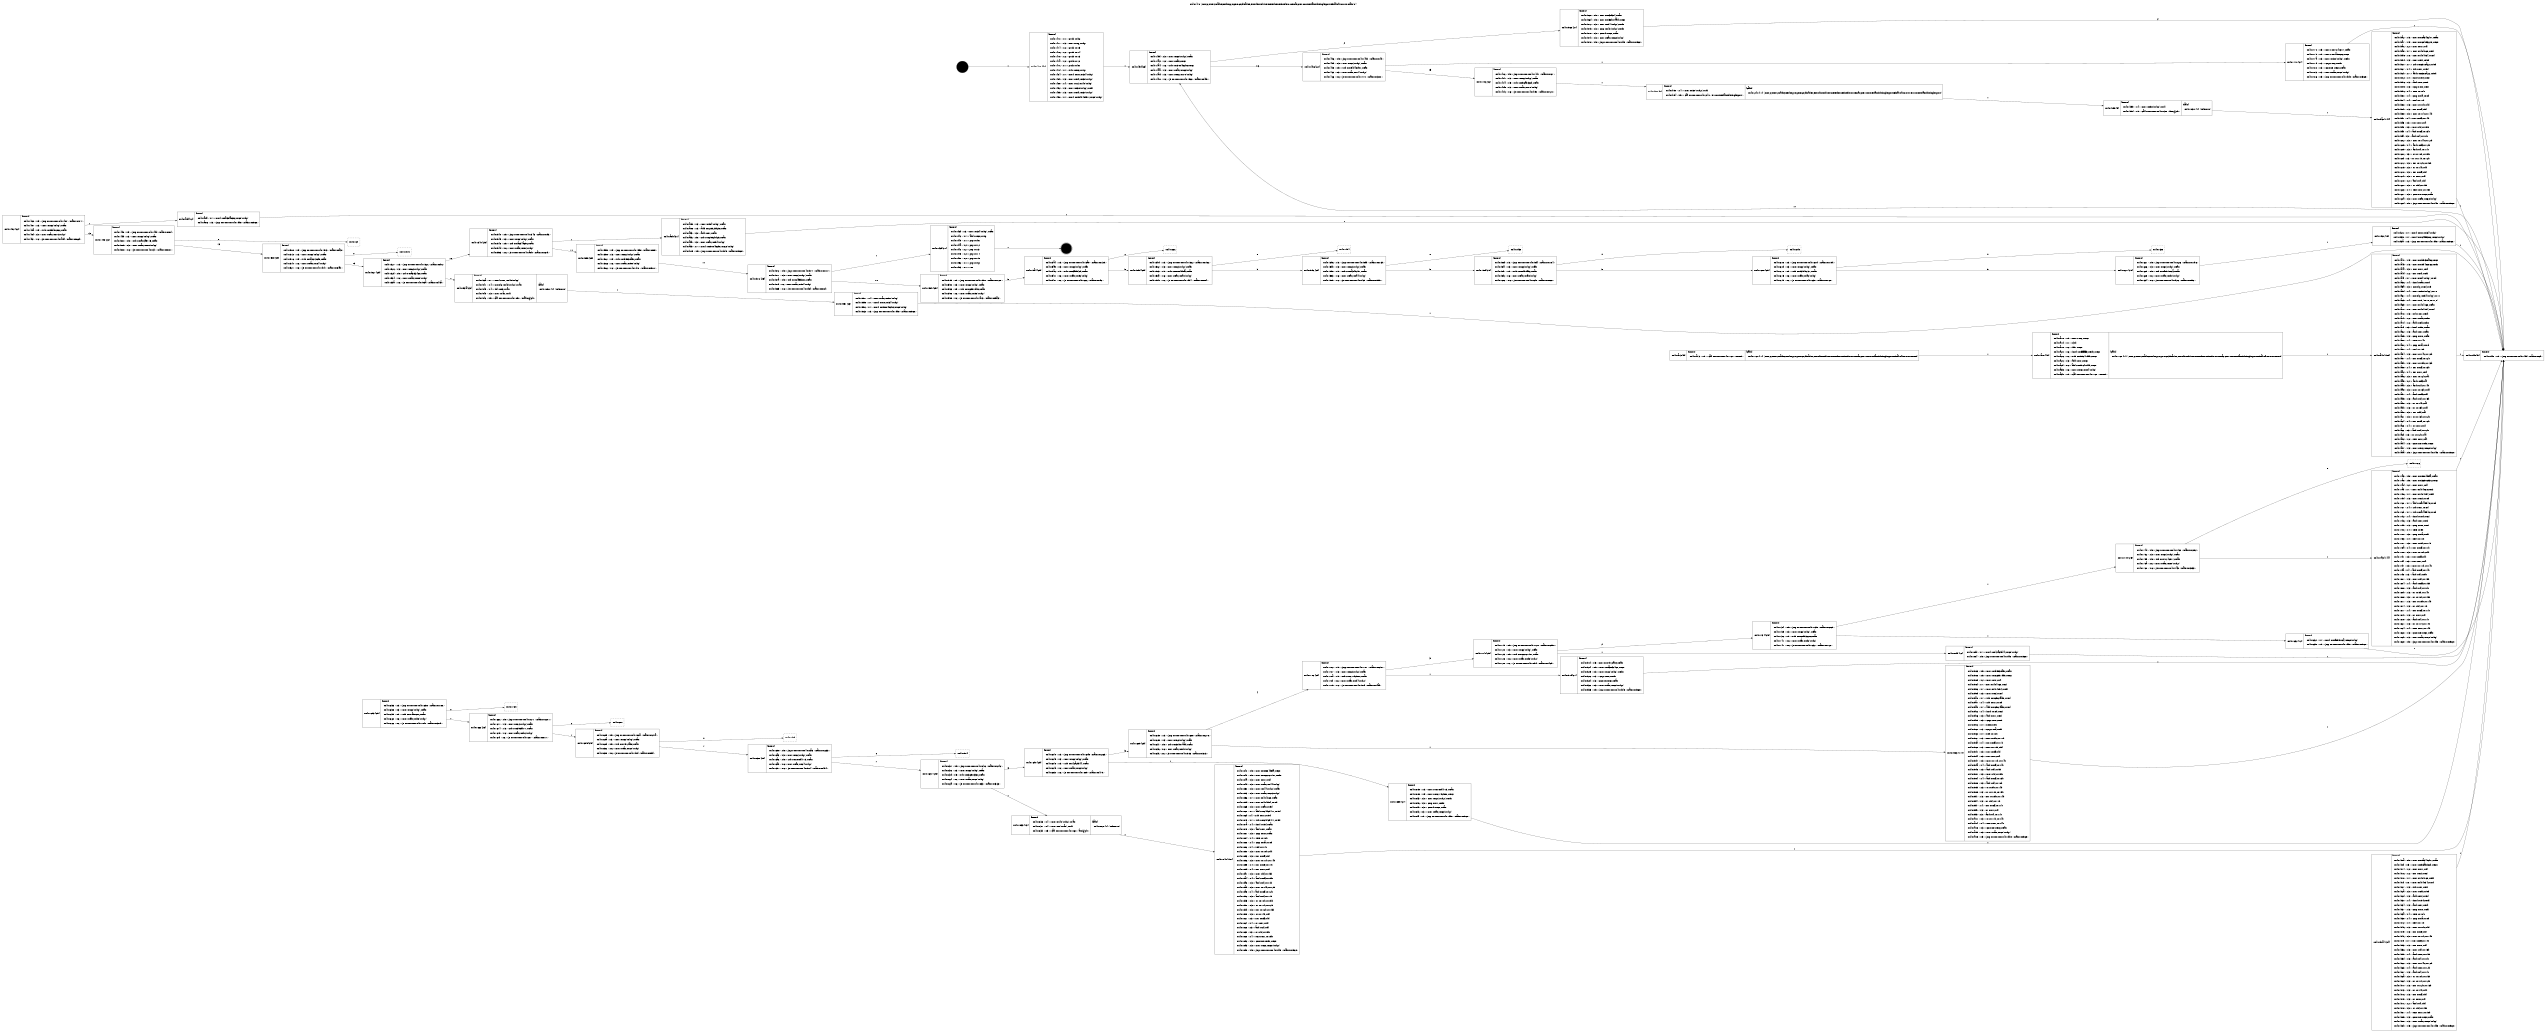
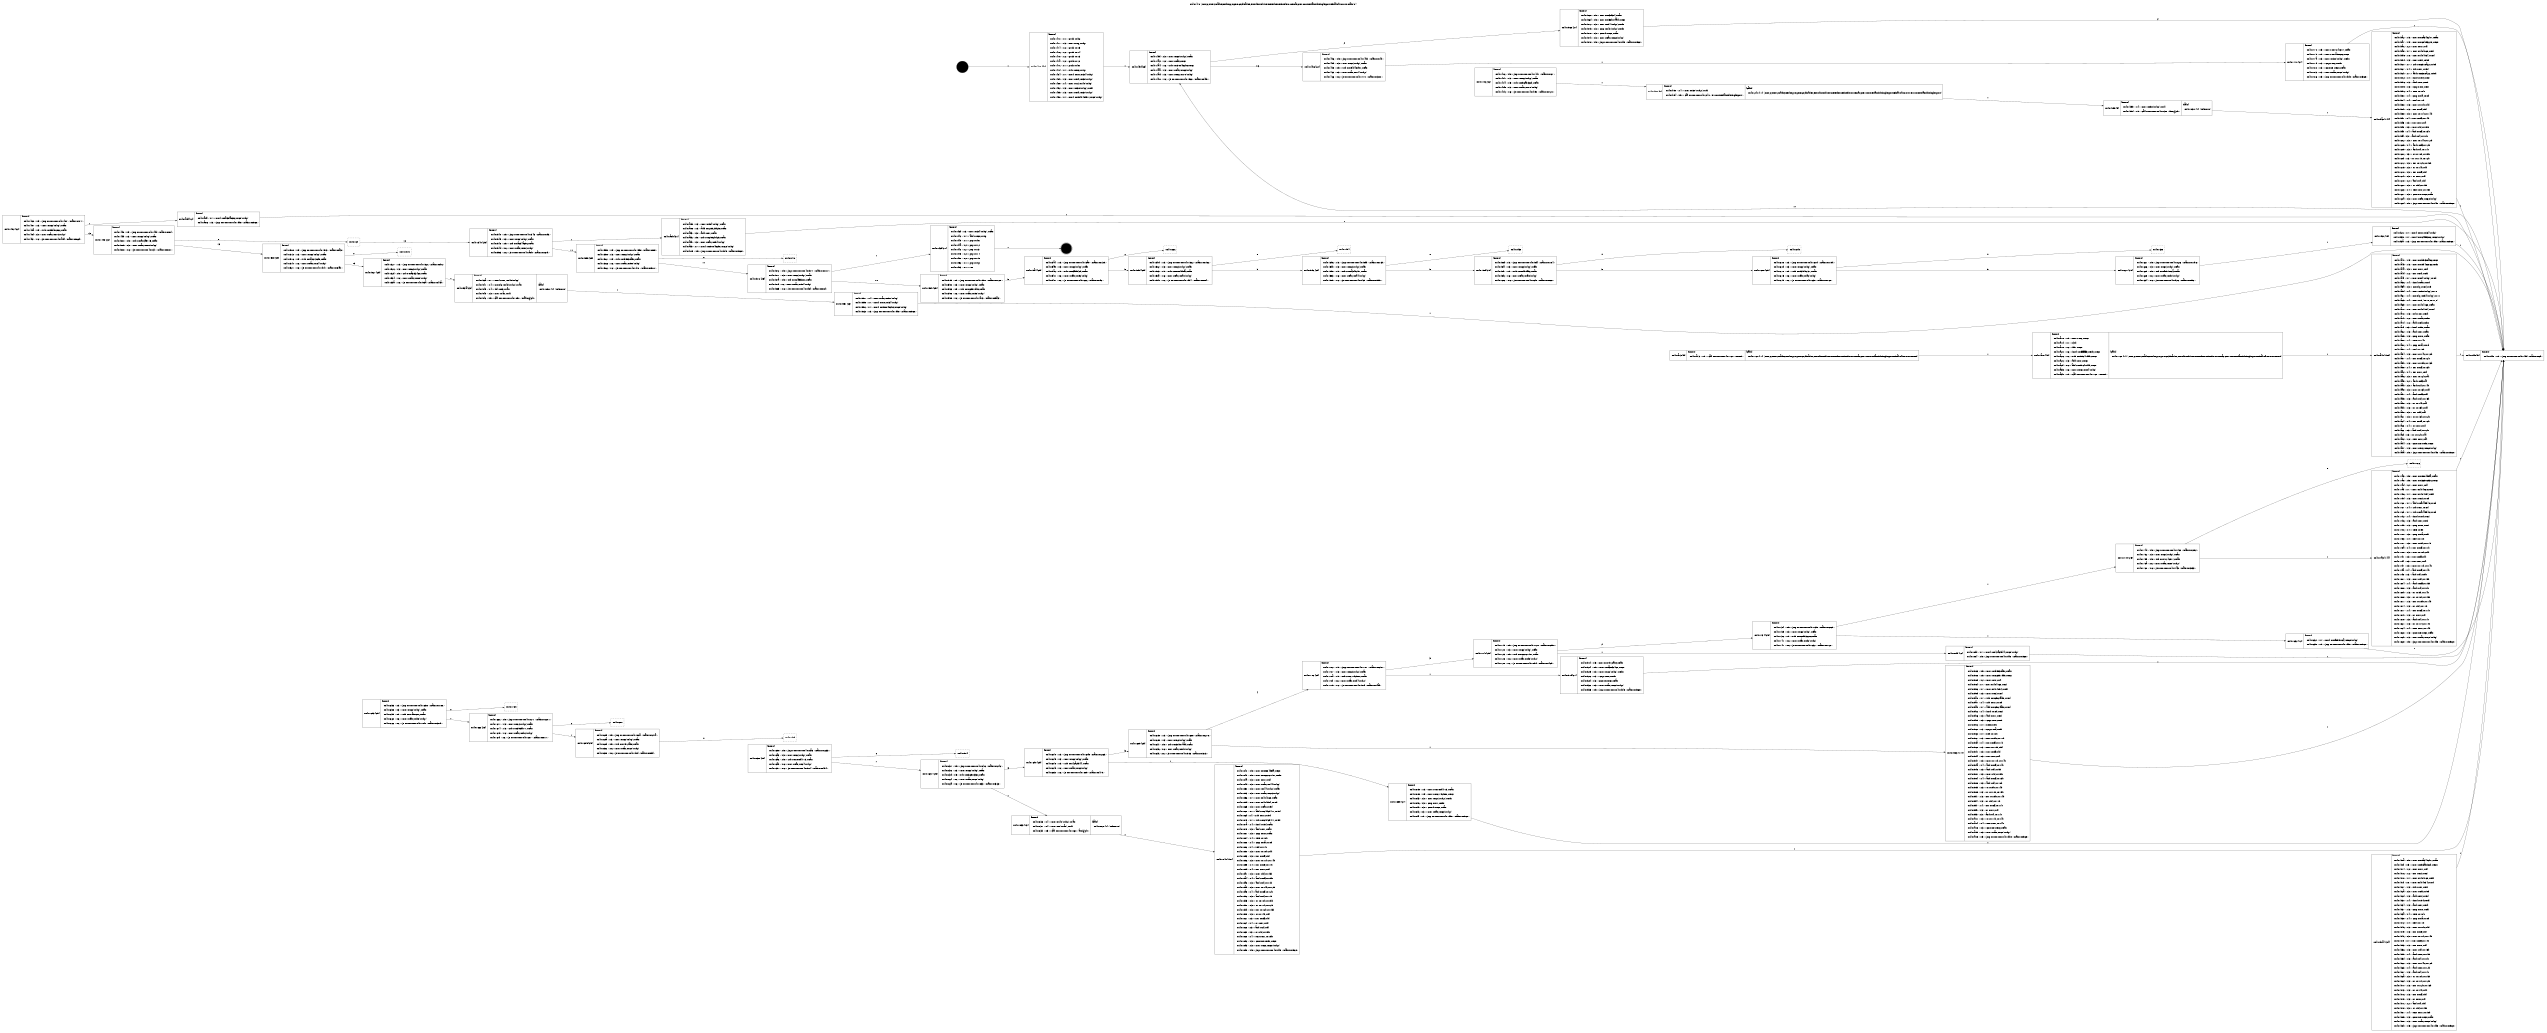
(1429, 74) -> none
(457, 258) -> (414, 242)
none -> (790, 258)
(703, 751) -> none
